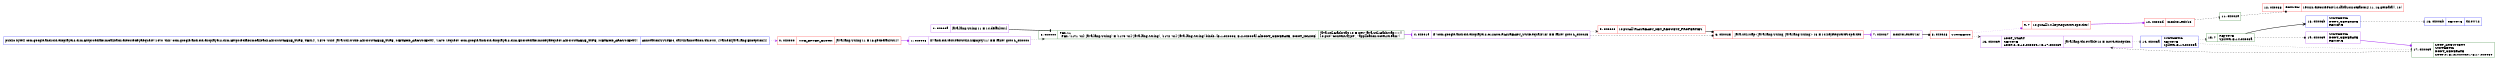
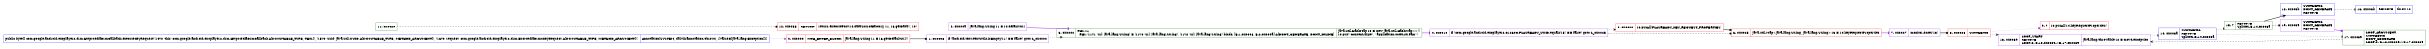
(2169, 22) -> none
(1029, 30) -> (1047, 28)
(904, 41) -> (917, 39)
